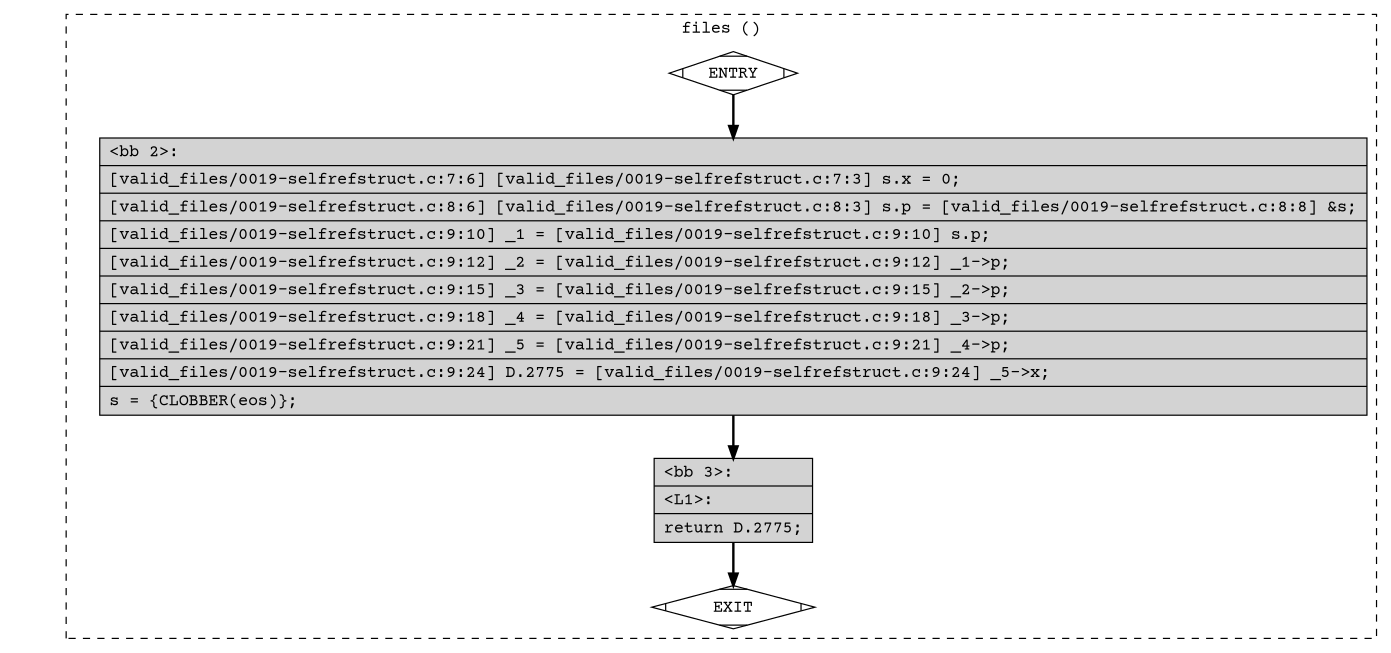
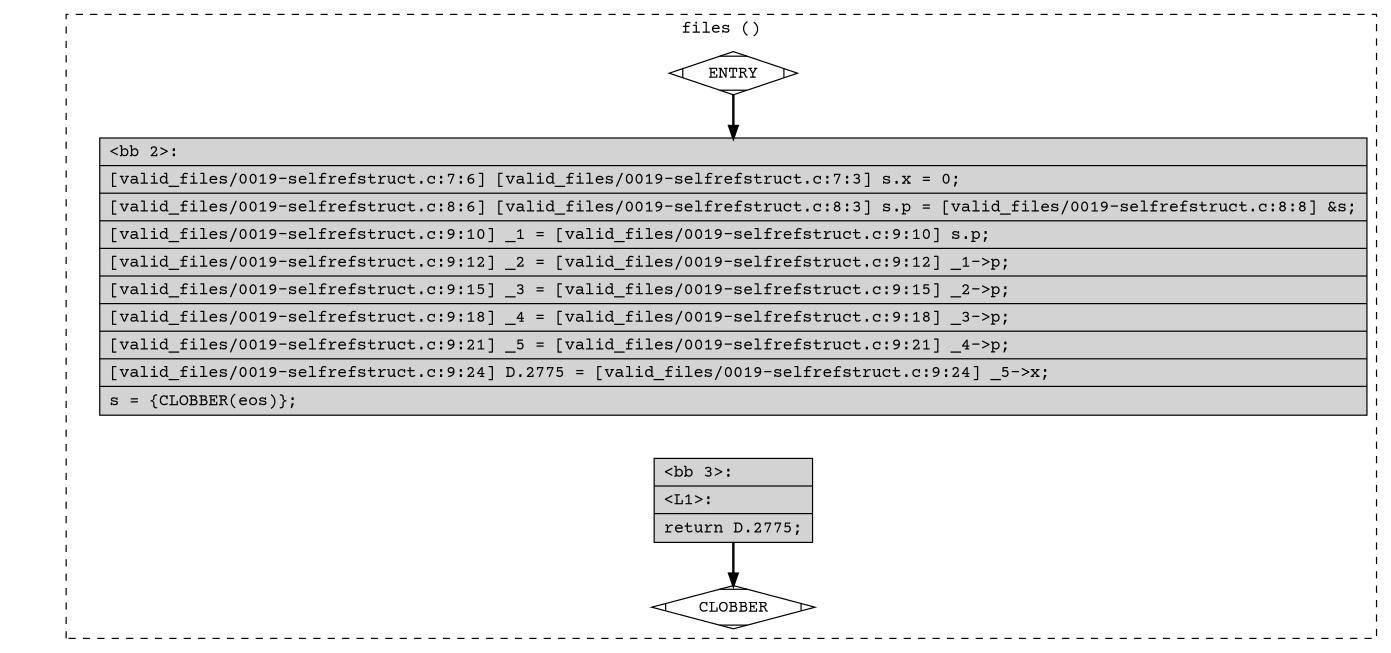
(733, 431) -> none
(733, 607) -> (733, 607)
